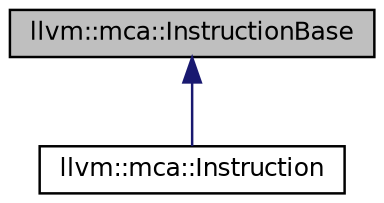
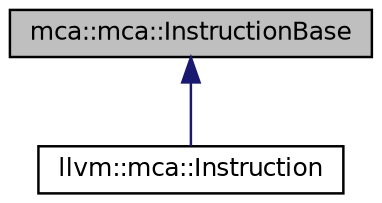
(192, 33) -> (191, 33)
